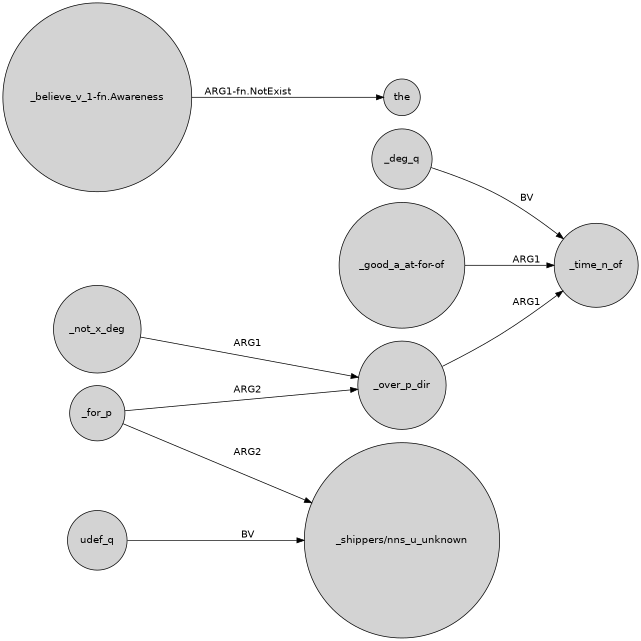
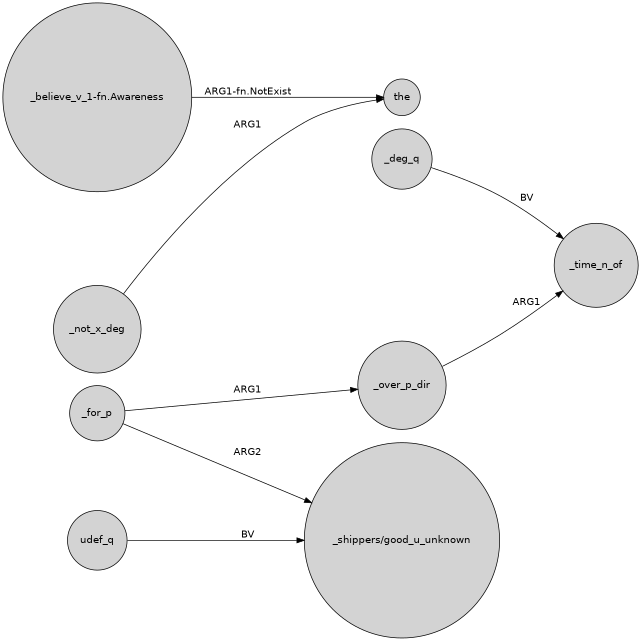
(402, 265) -> none
(246, 357) -> (234, 174)
(248, 390) -> (248, 390)
(402, 540) -> (402, 540)
